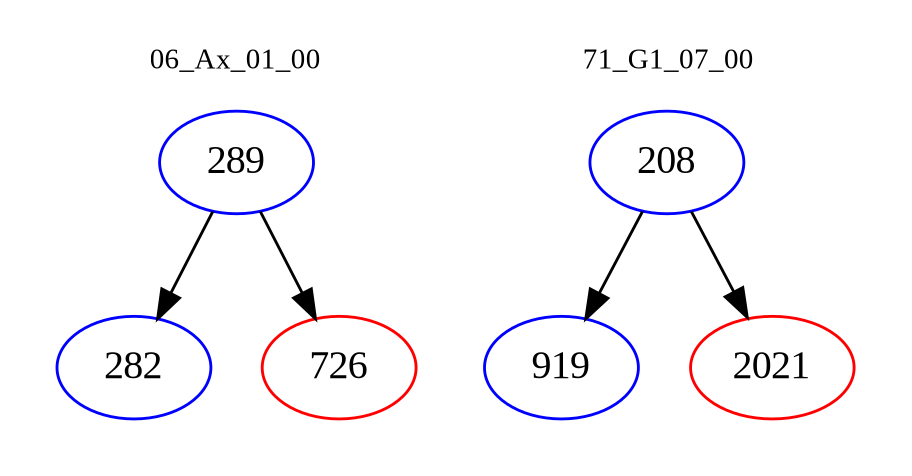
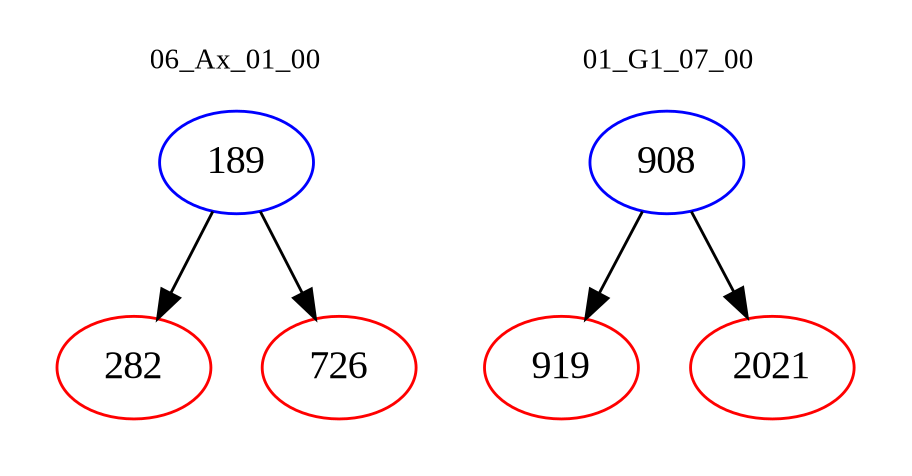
(670, 61) -> (670, 61)
(237, 162) -> (237, 162)
(667, 162) -> (667, 162)
(134, 368) -> (134, 368)
(561, 368) -> (561, 368)
